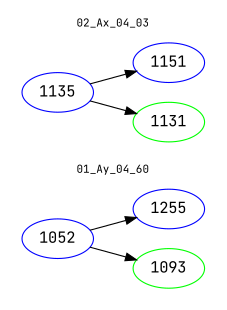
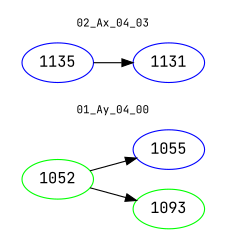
(169, 63) -> none
(169, 122) -> (169, 63)
(113, 170) -> (113, 111)
(169, 209) -> (169, 150)
(58, 239) -> (58, 179)
